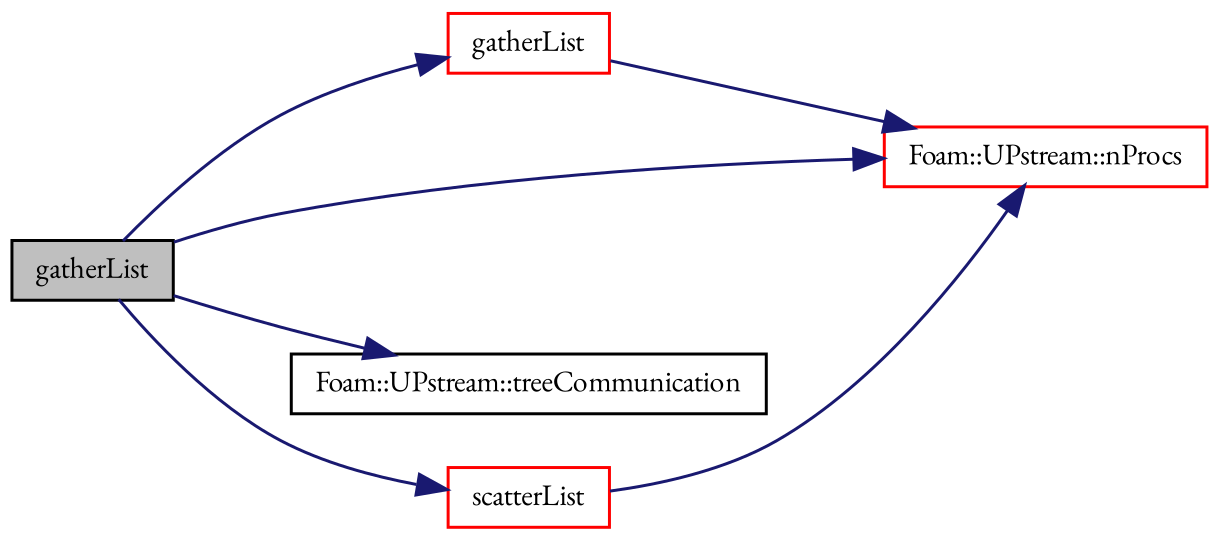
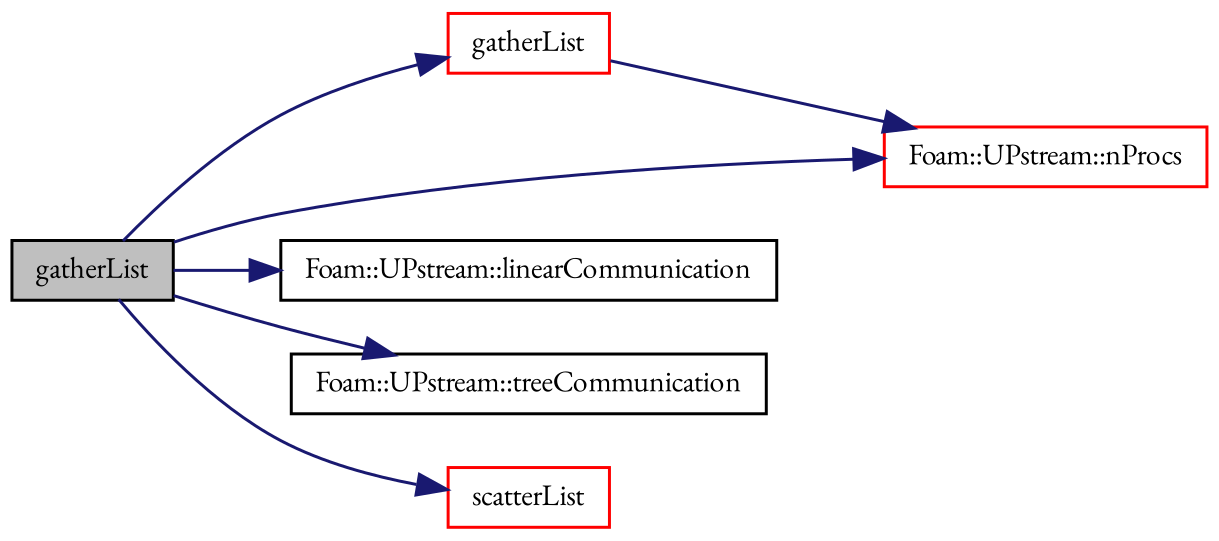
none -> (529, 270)
(839, 397) -> none
